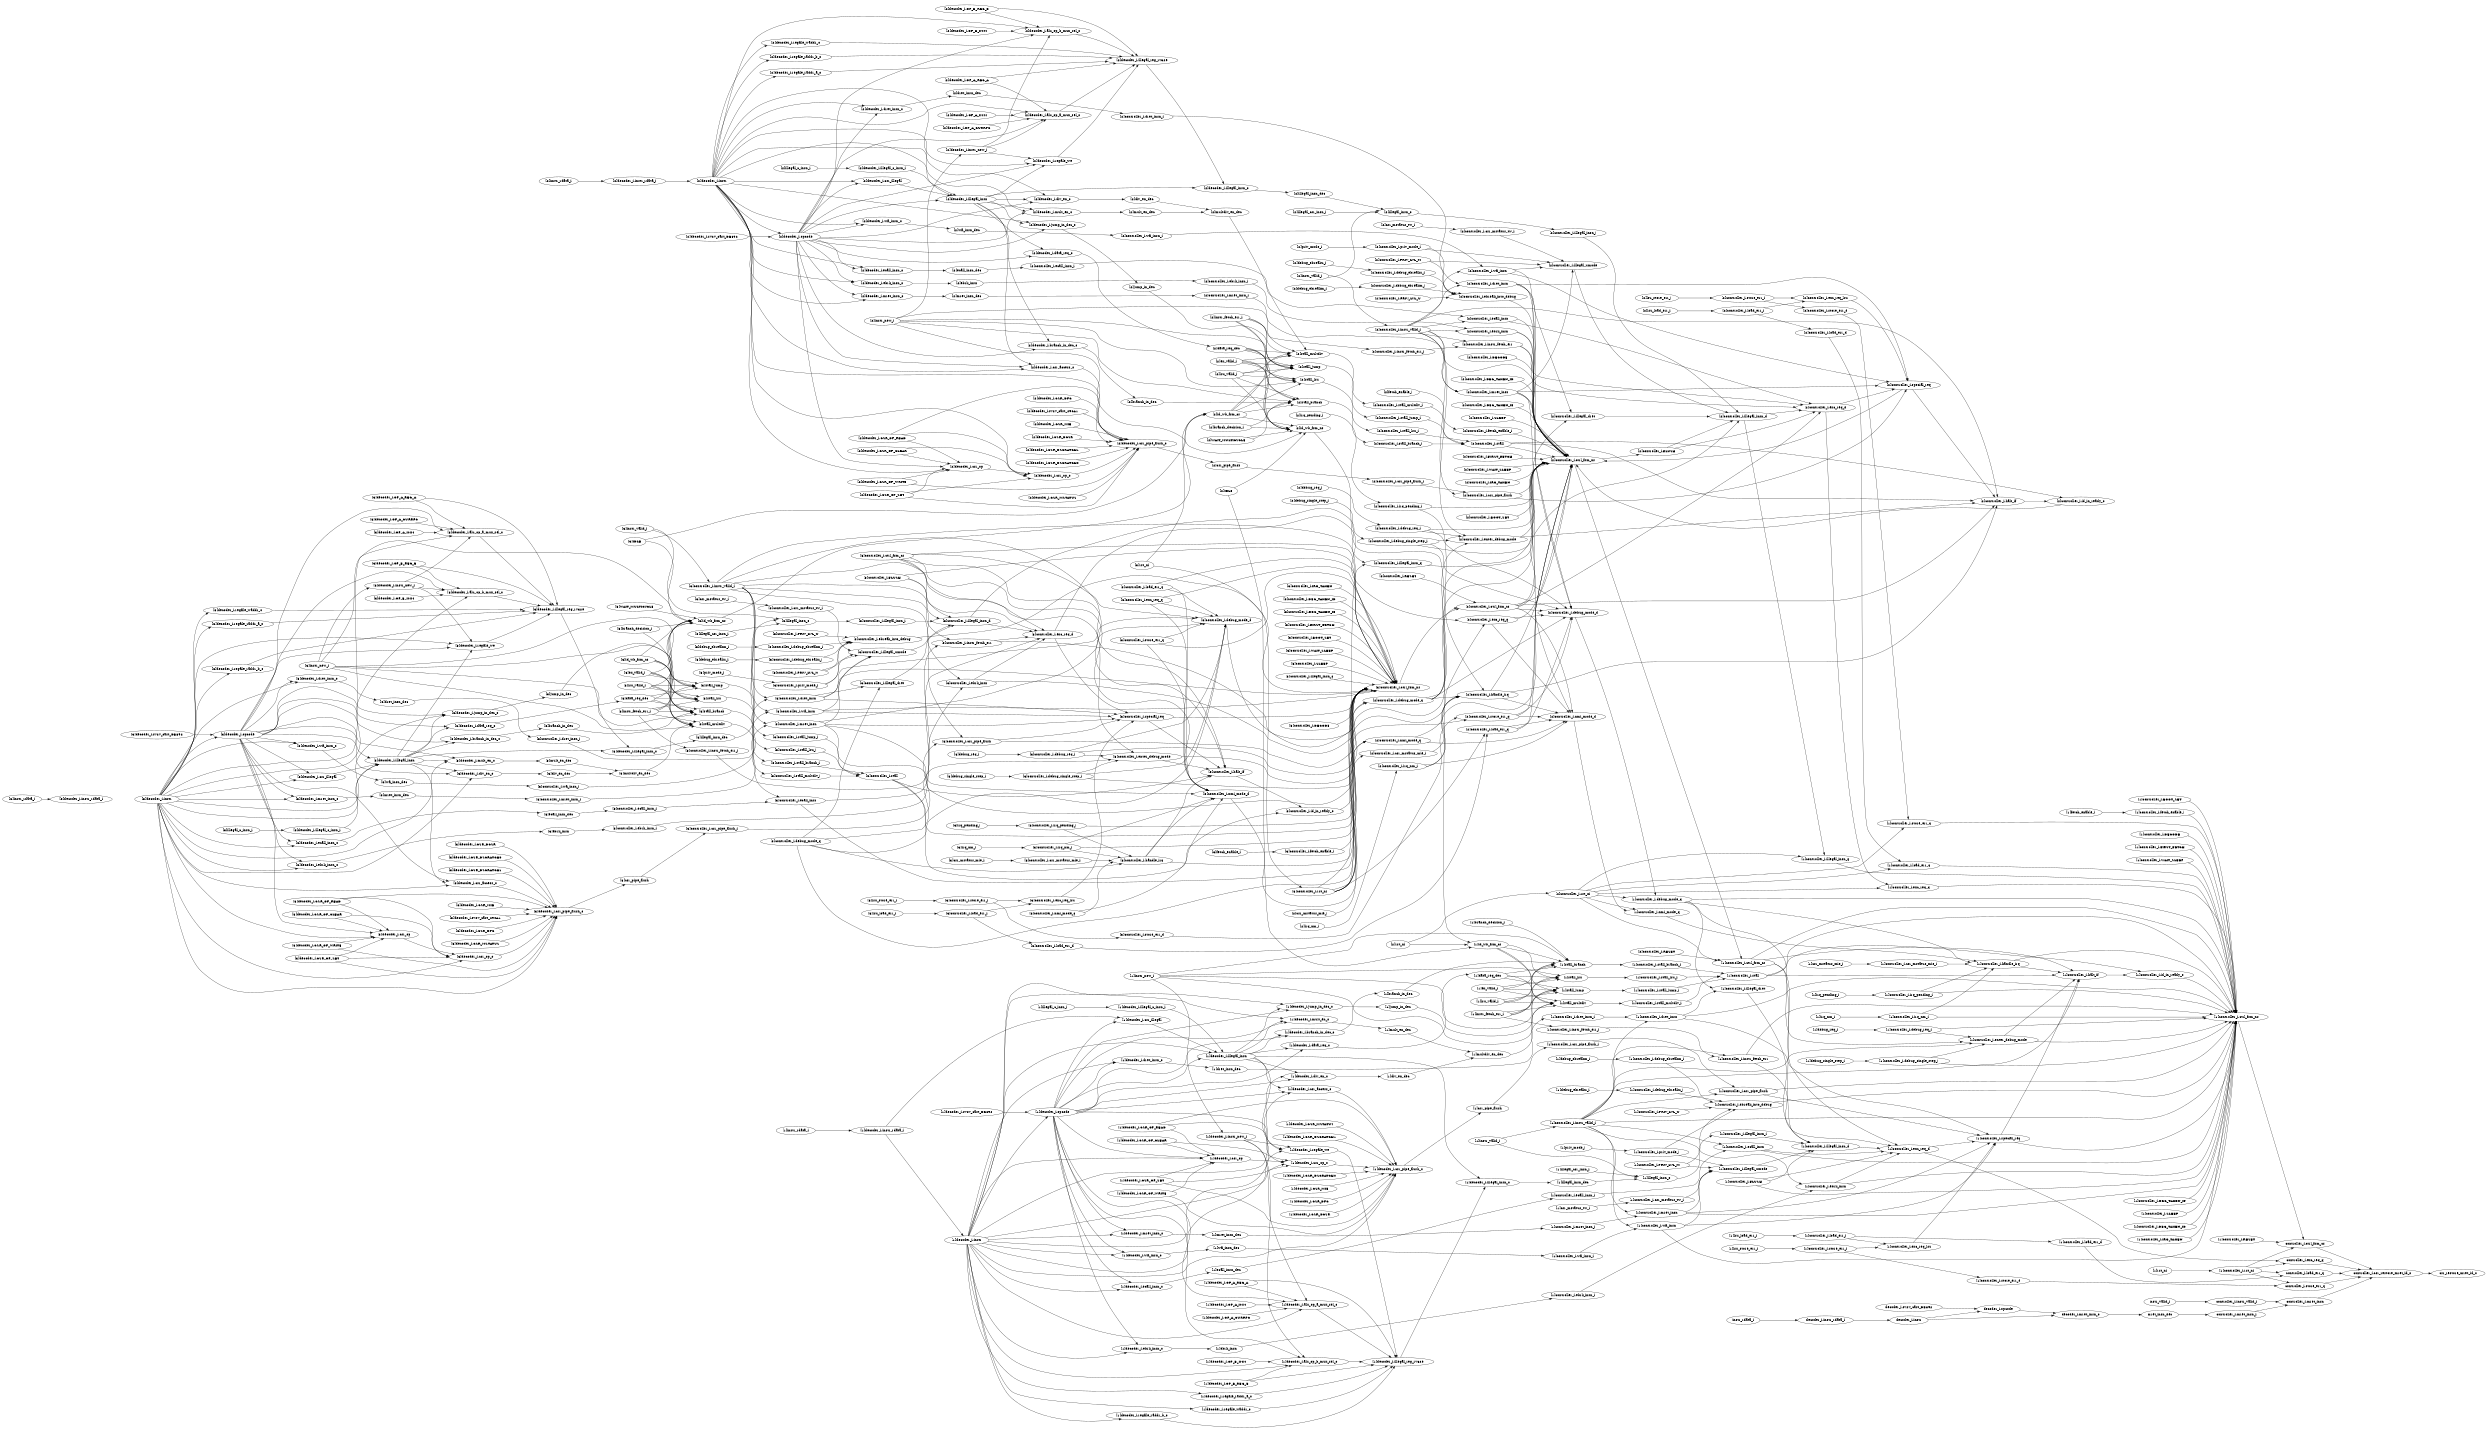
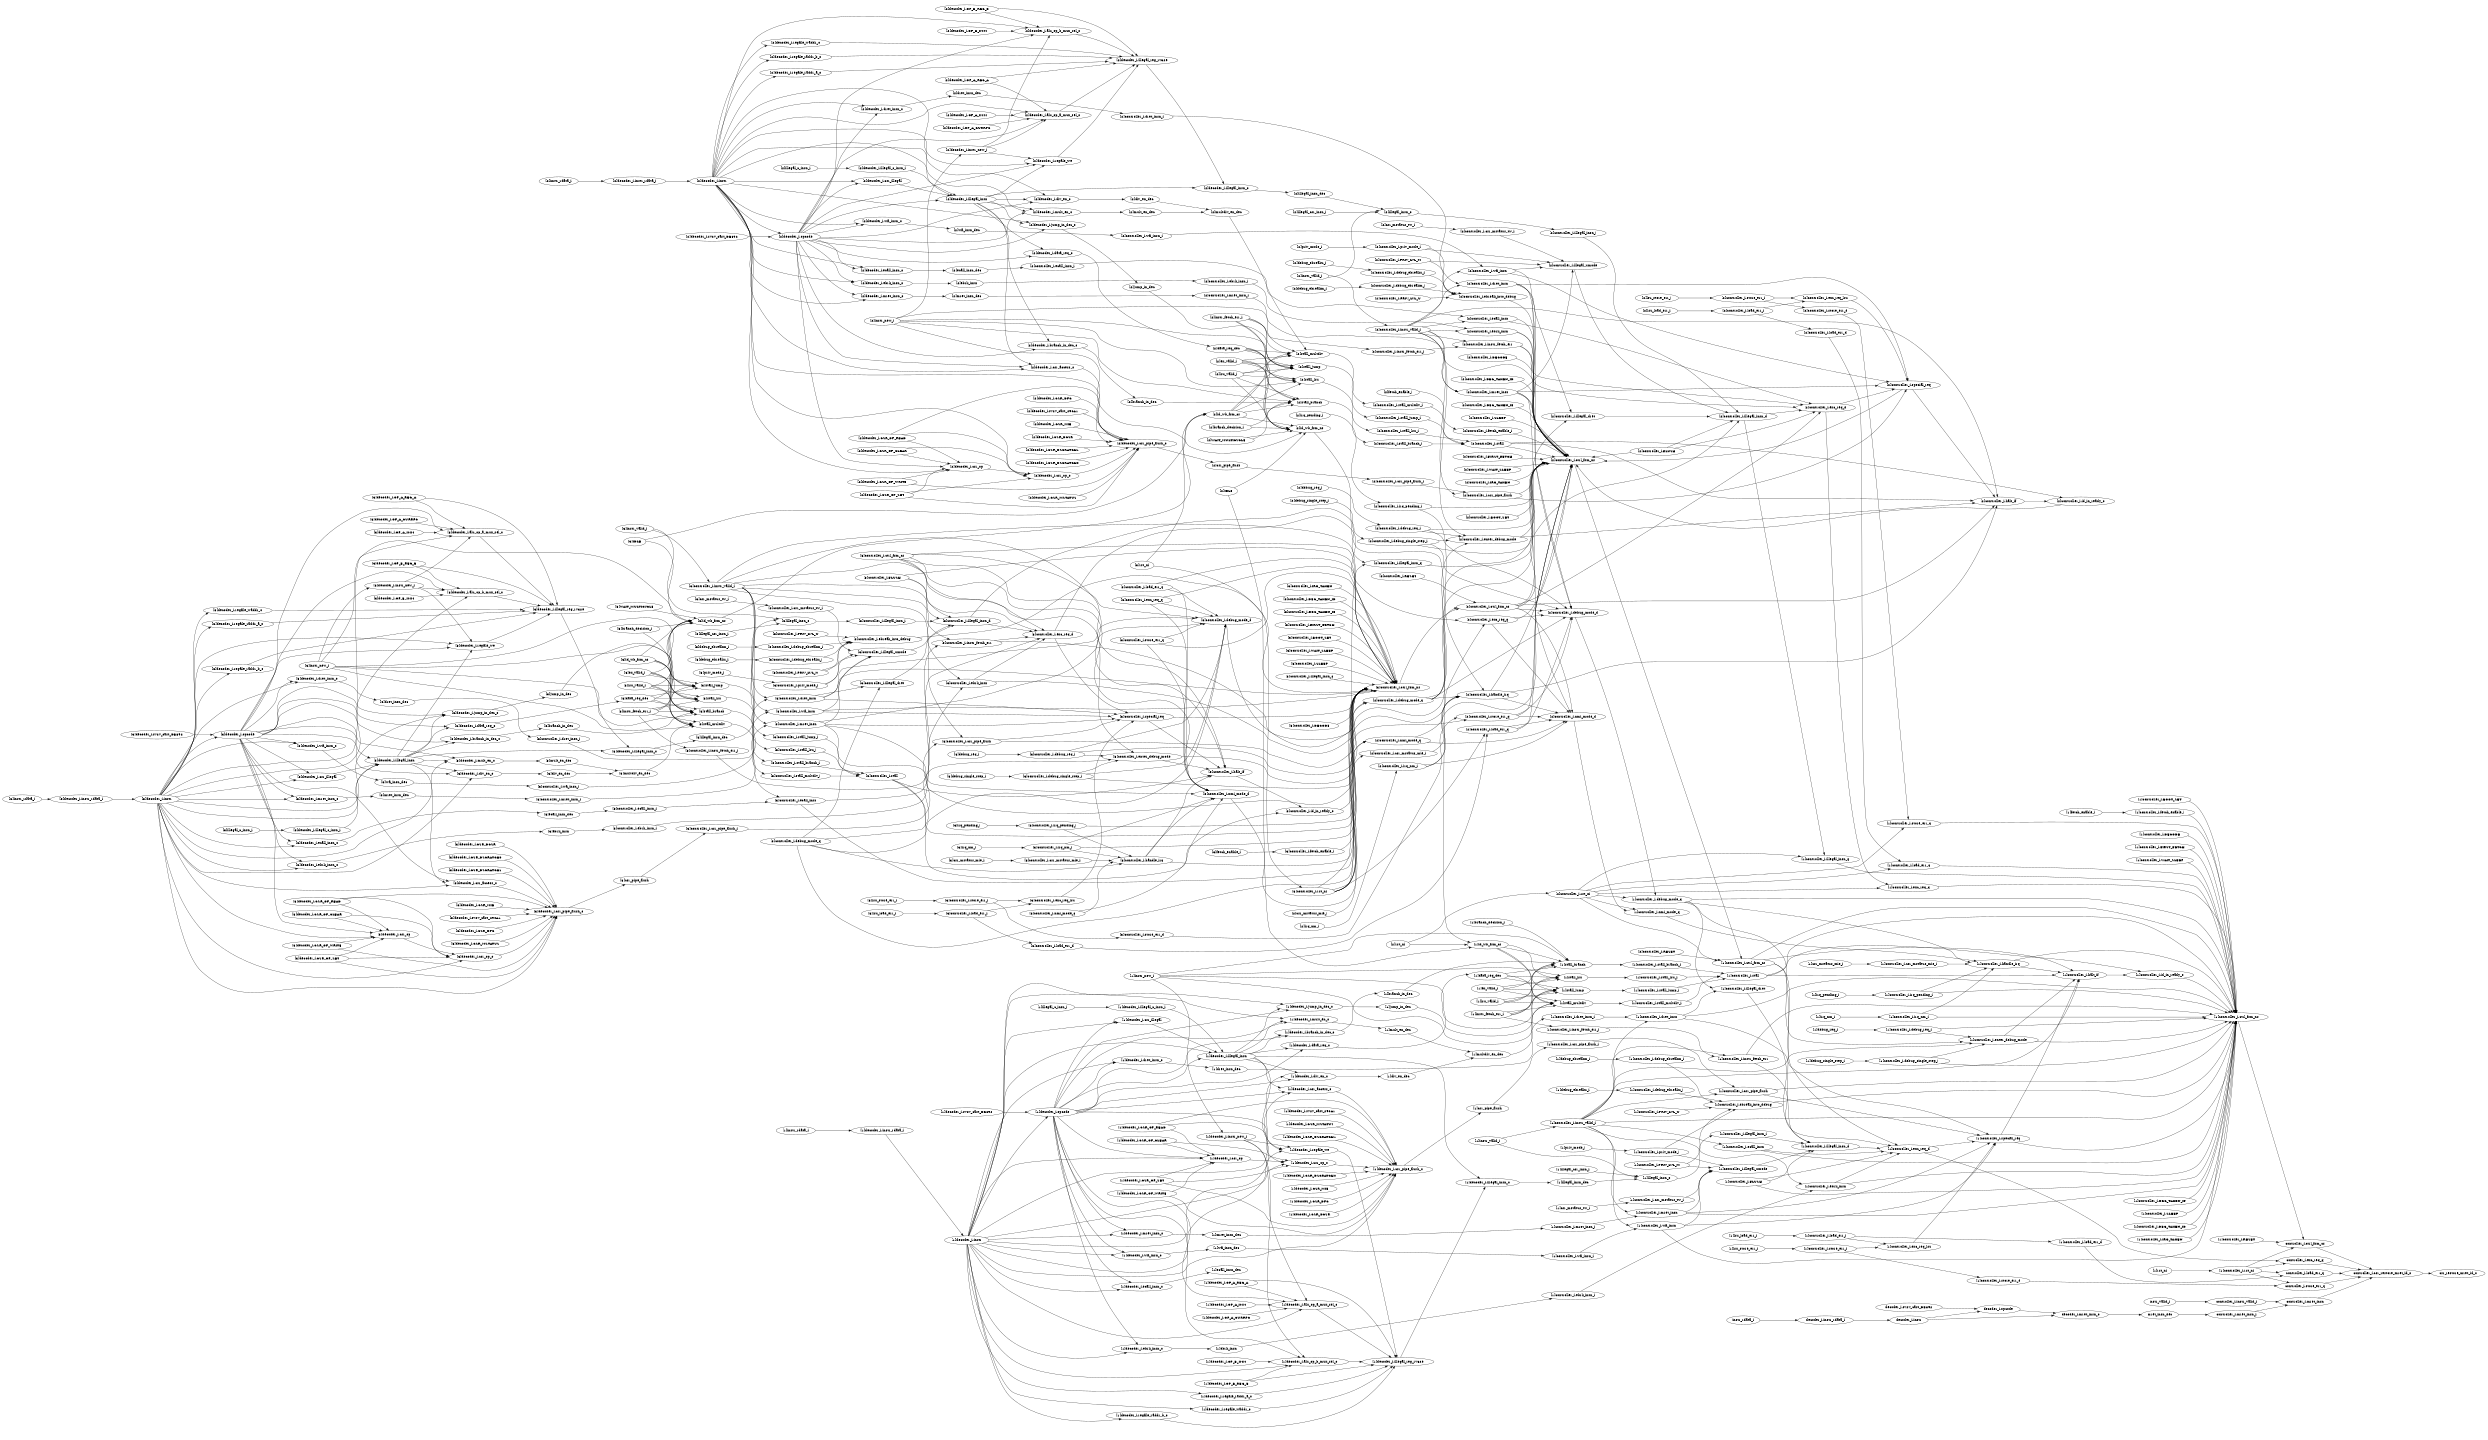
(1620, 457) -> (1616, 454)
none -> (122, 799)
(987, 1039) -> (1007, 1047)
none -> (1310, 1111)
(1573, 1196) -> none
